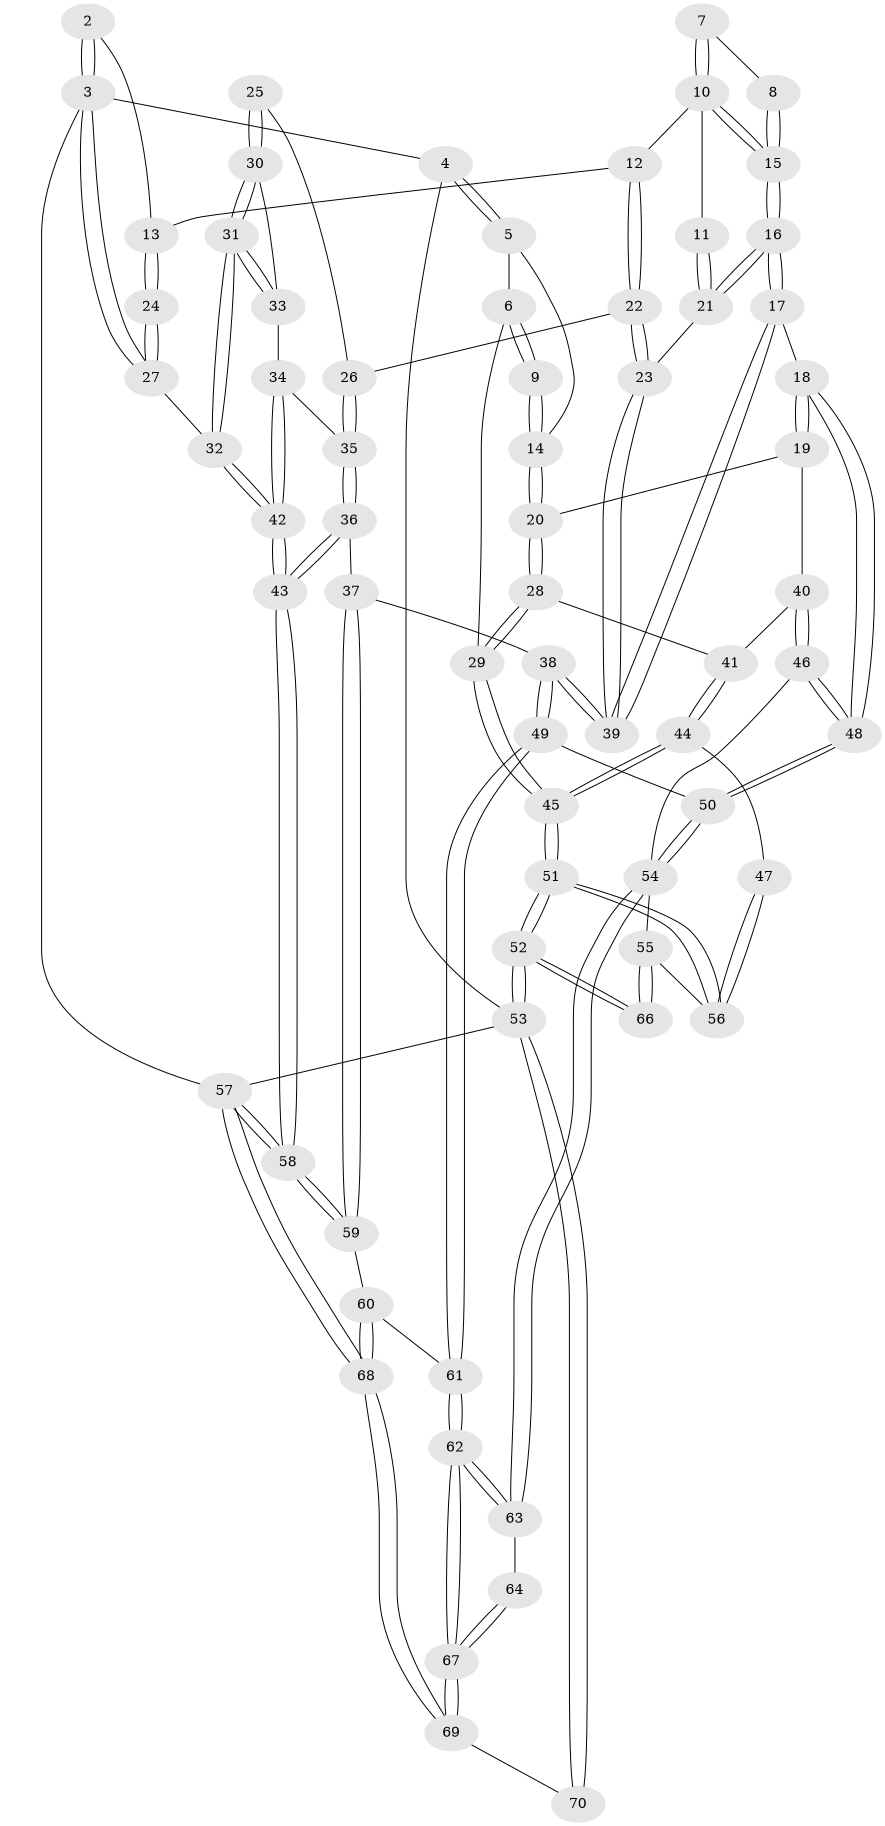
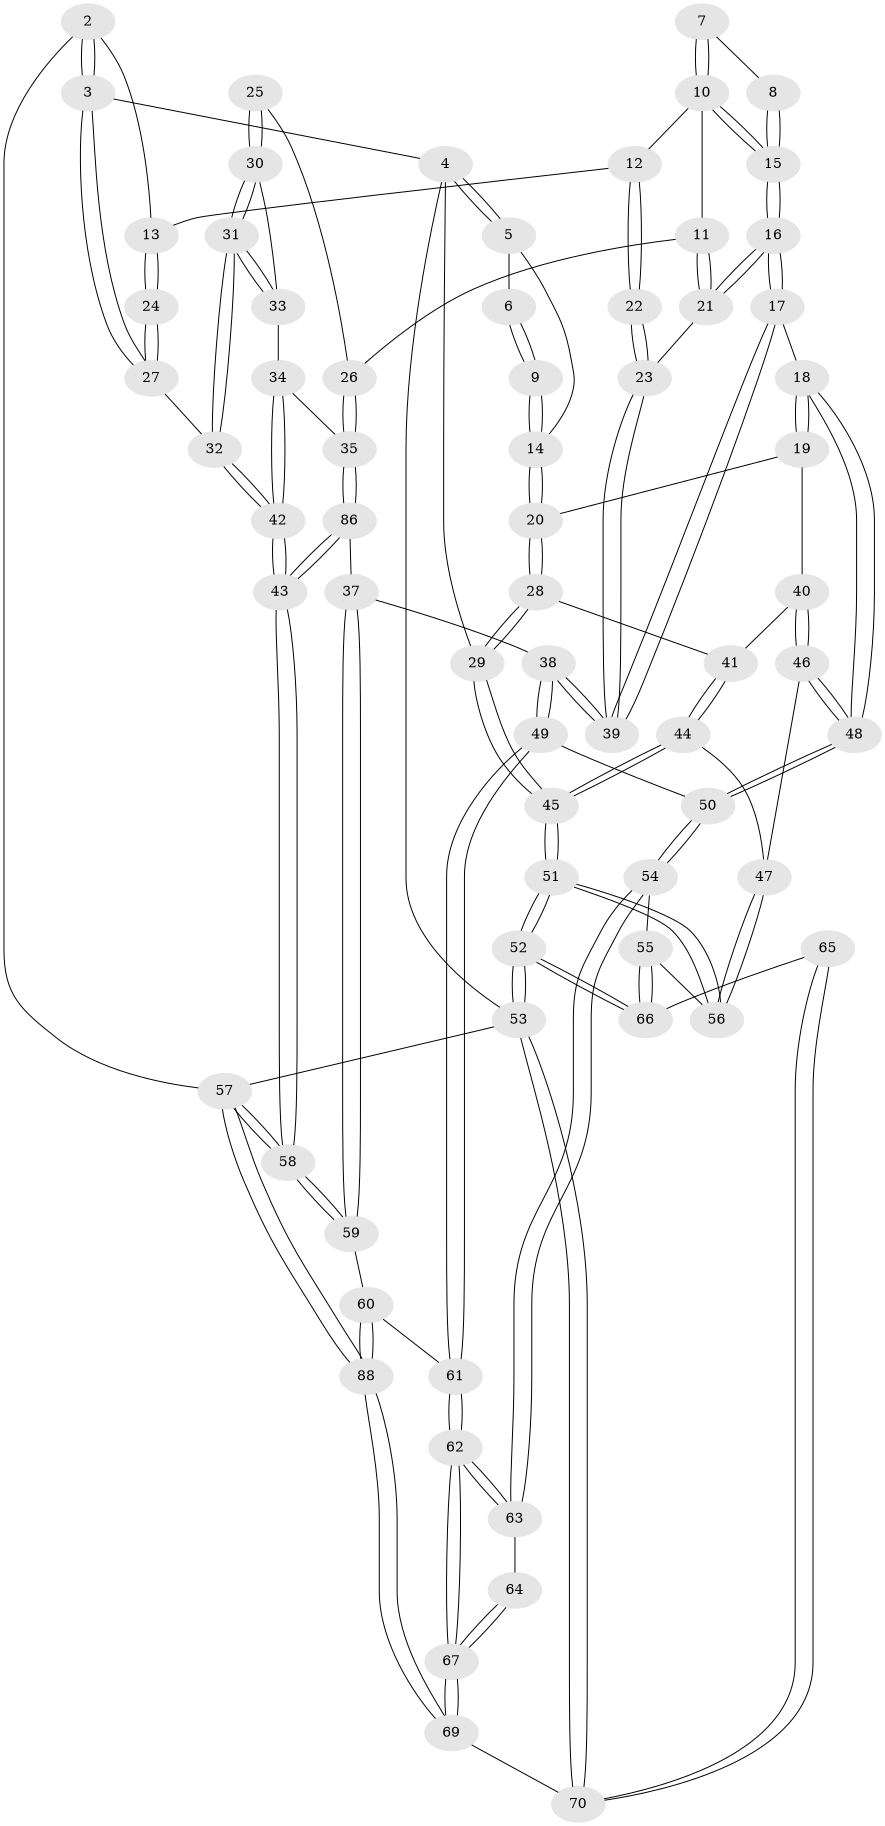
(486, 344) -> (517, 273)
(481, 484) -> (444, 416)
(350, 521) -> (350, 521)
(42, 637) -> (4, 613)
(706, 762) -> (786, 757)
none -> (828, 949)
(366, 1376) -> (366, 1376)
